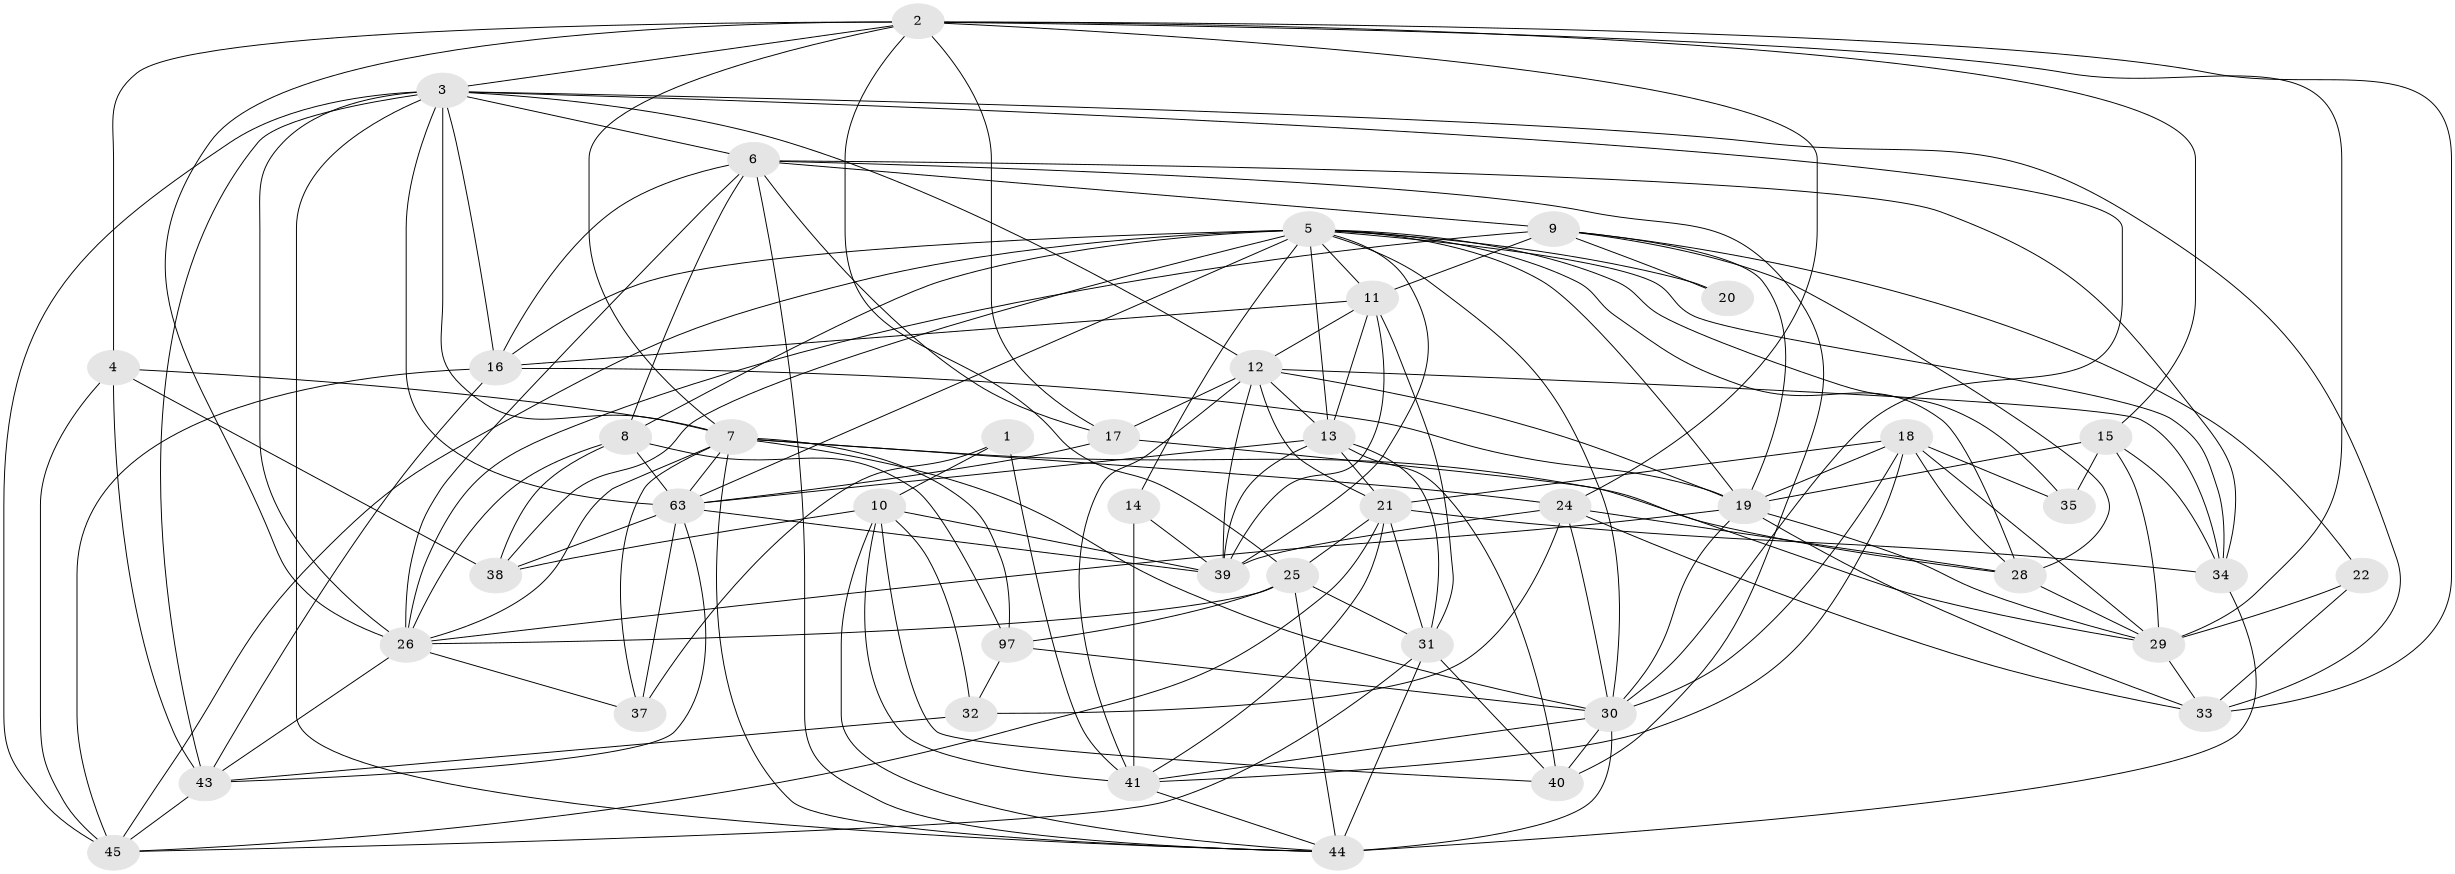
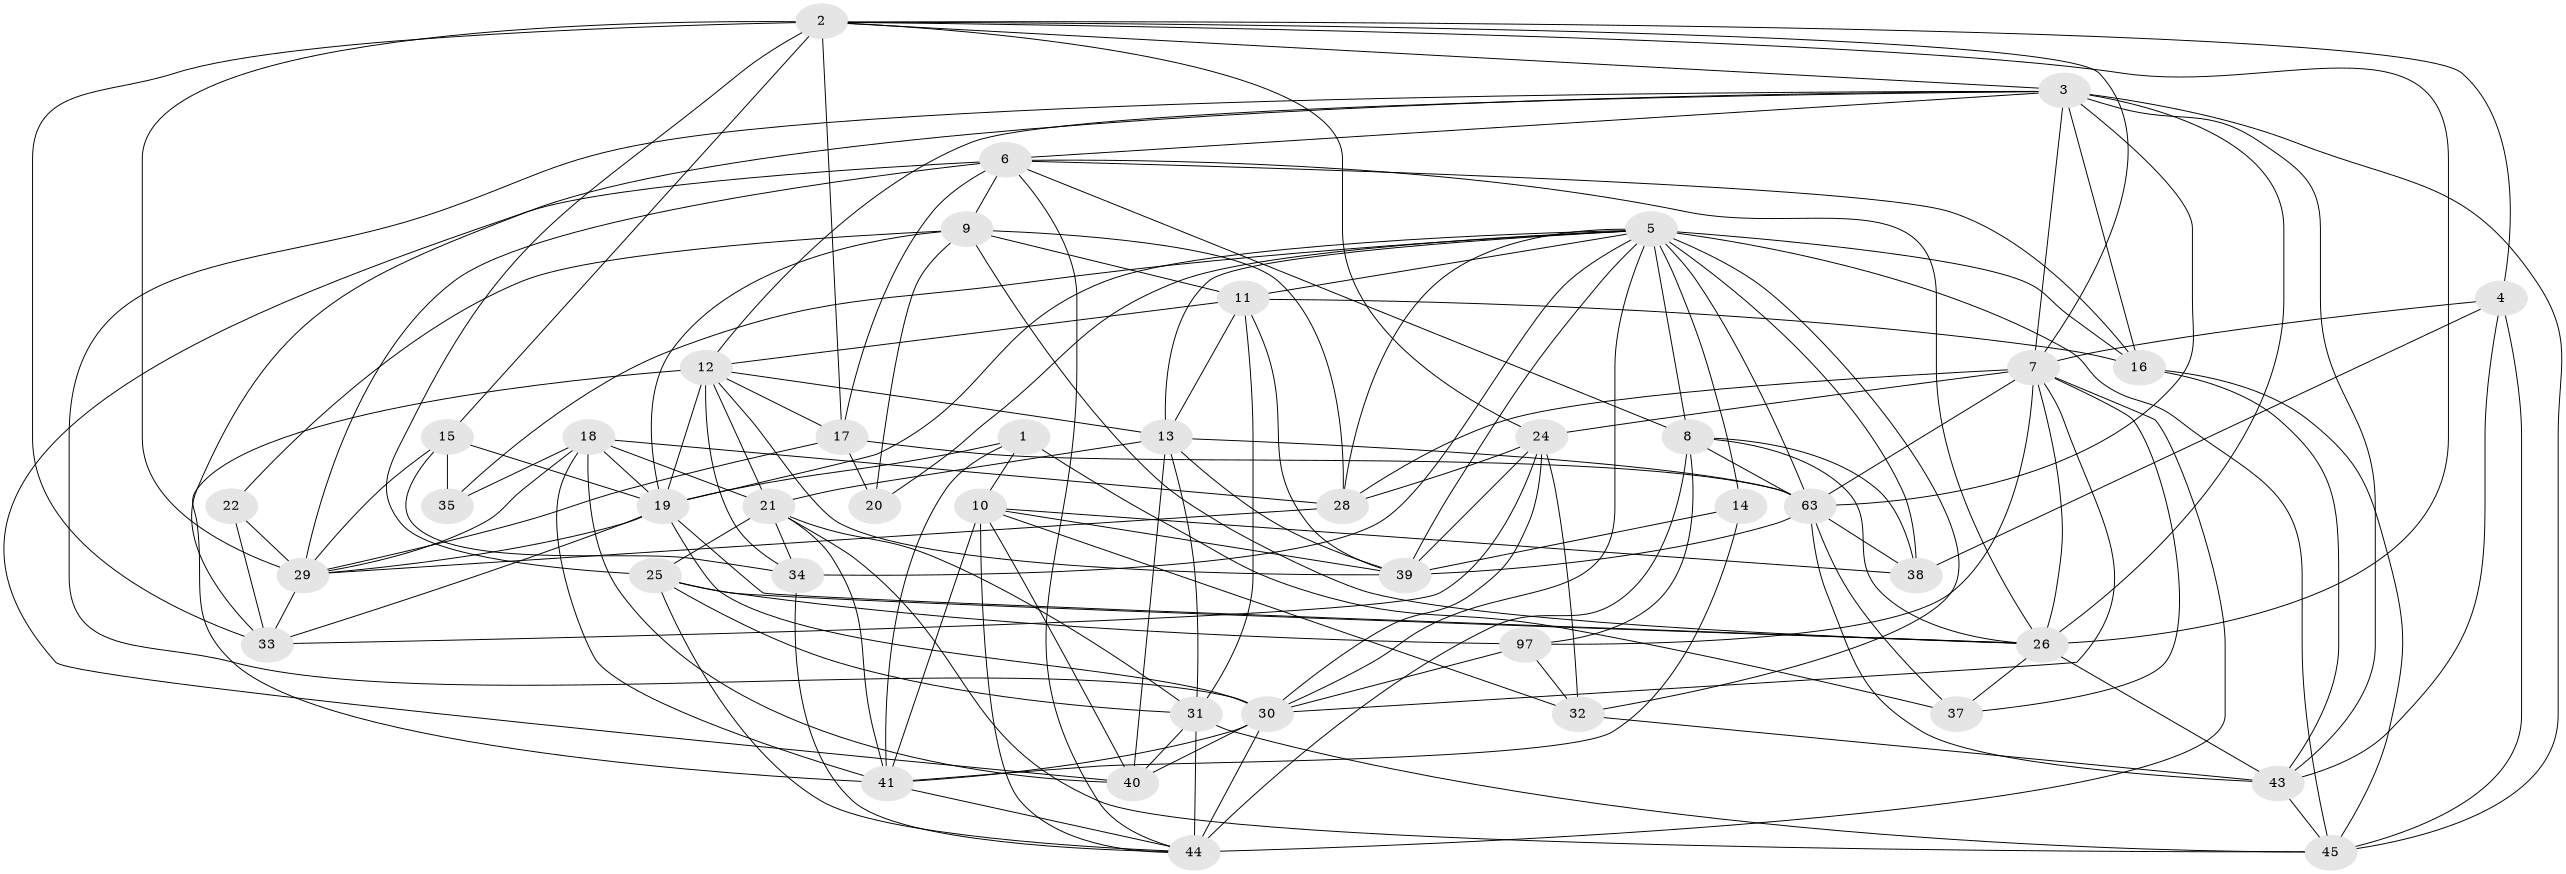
(1605, 180) -> (556, 238)
(1127, 393) -> (843, 471)
none -> (860, 475)
none -> (1954, 541)
(1788, 605) -> (776, 710)
(459, 785) -> (1481, 633)
